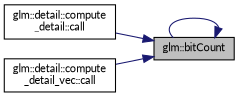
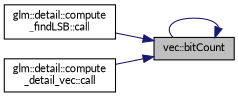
(60, 22) -> (60, 22)
(194, 49) -> (194, 49)
